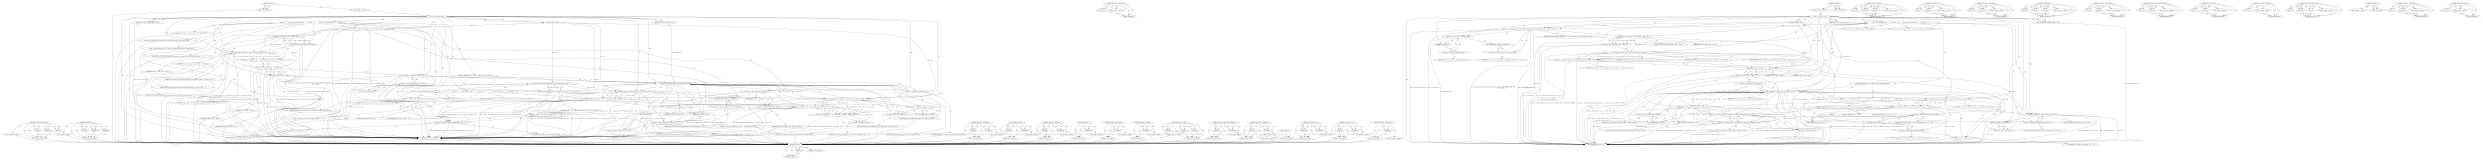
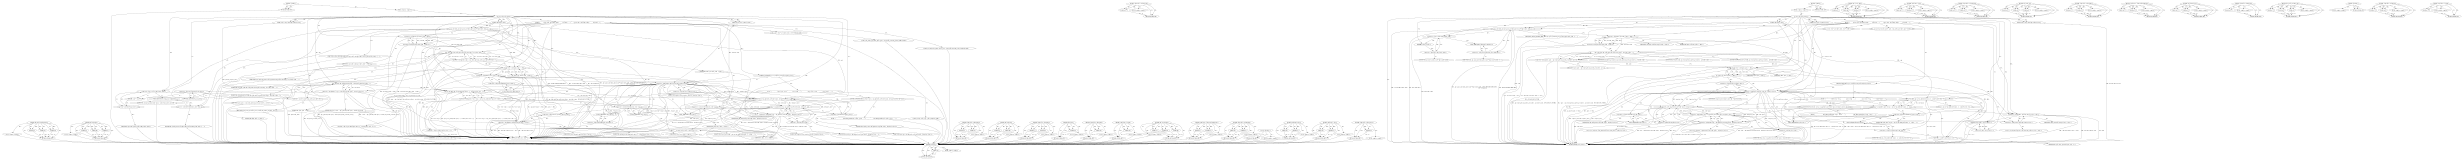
none -> (680, 134)
